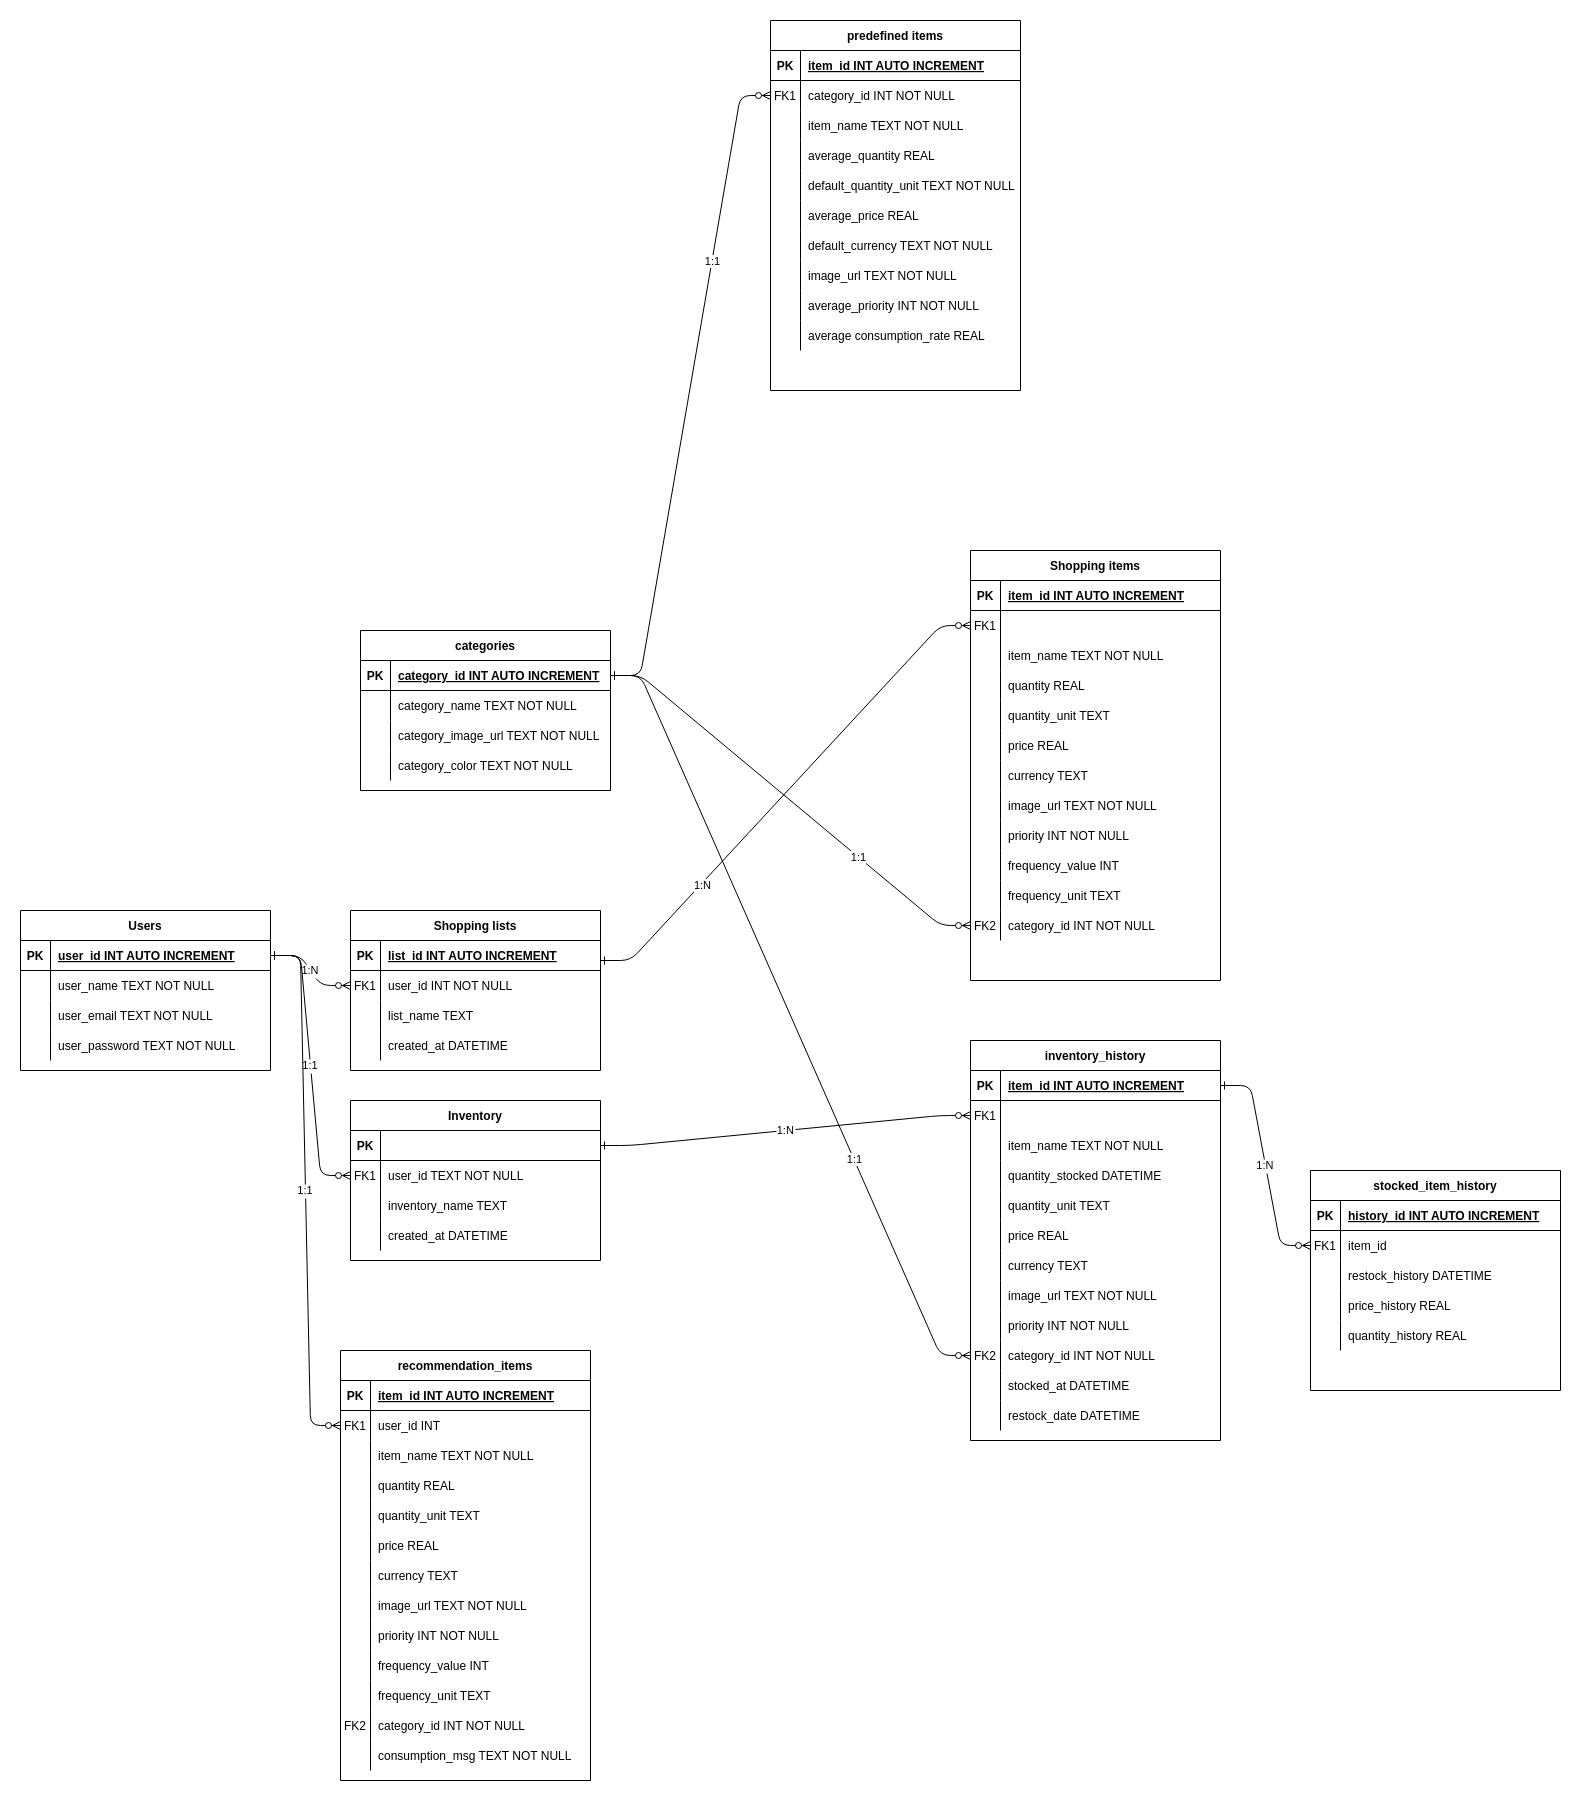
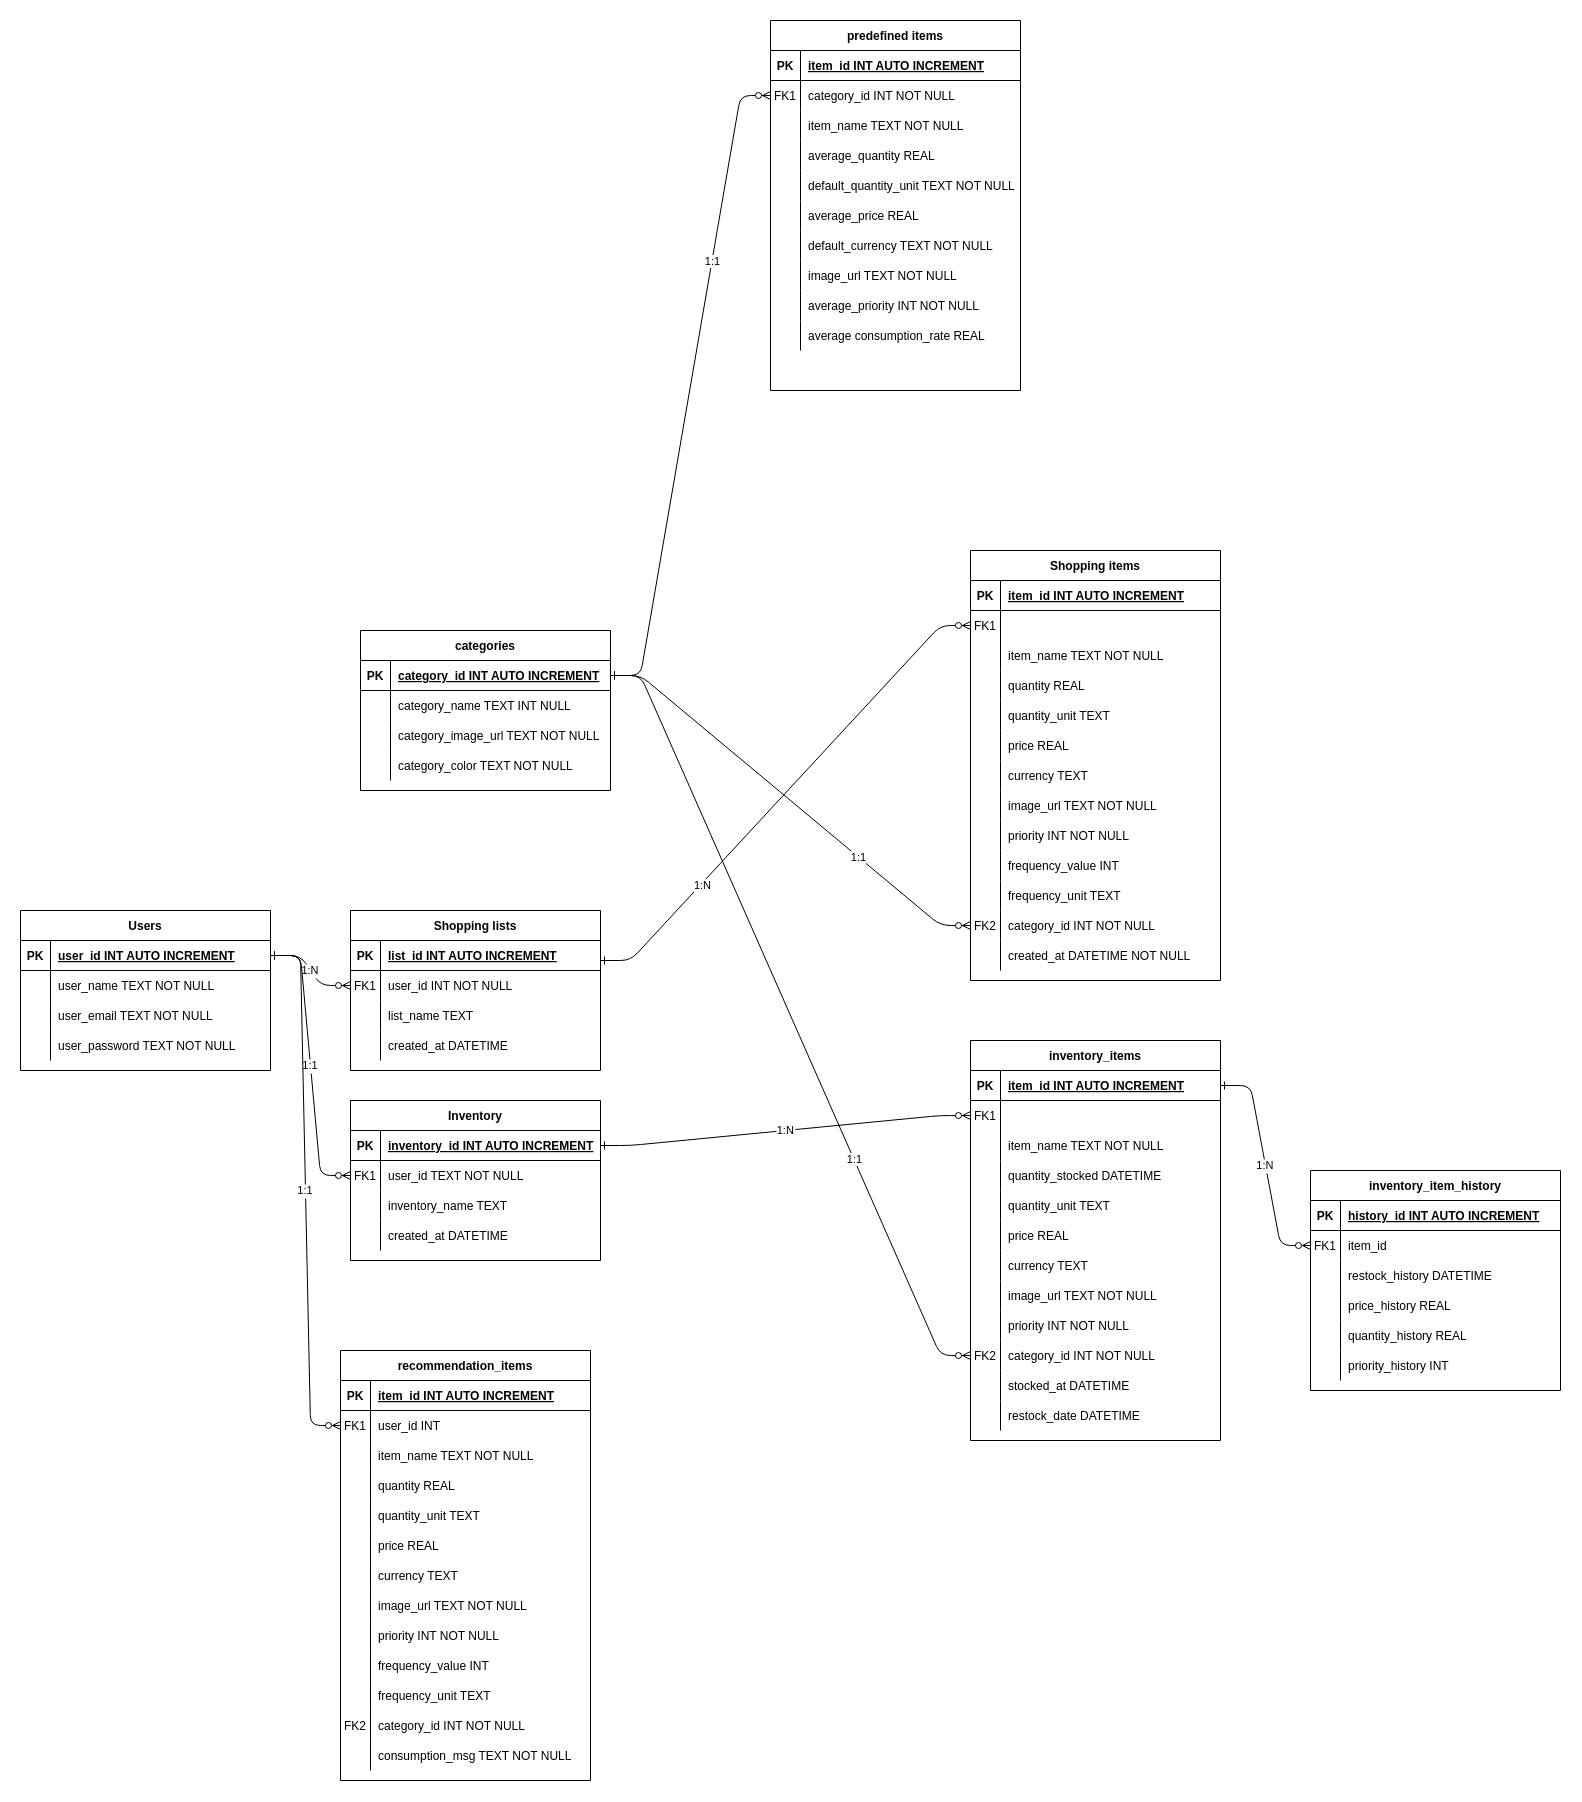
(484, 706) -> (484, 706)
none -> (1111, 956)
(1095, 1056) -> (1095, 1056)
none -> (491, 1146)
(1435, 1186) -> (1435, 1186)
none -> (1451, 1366)
